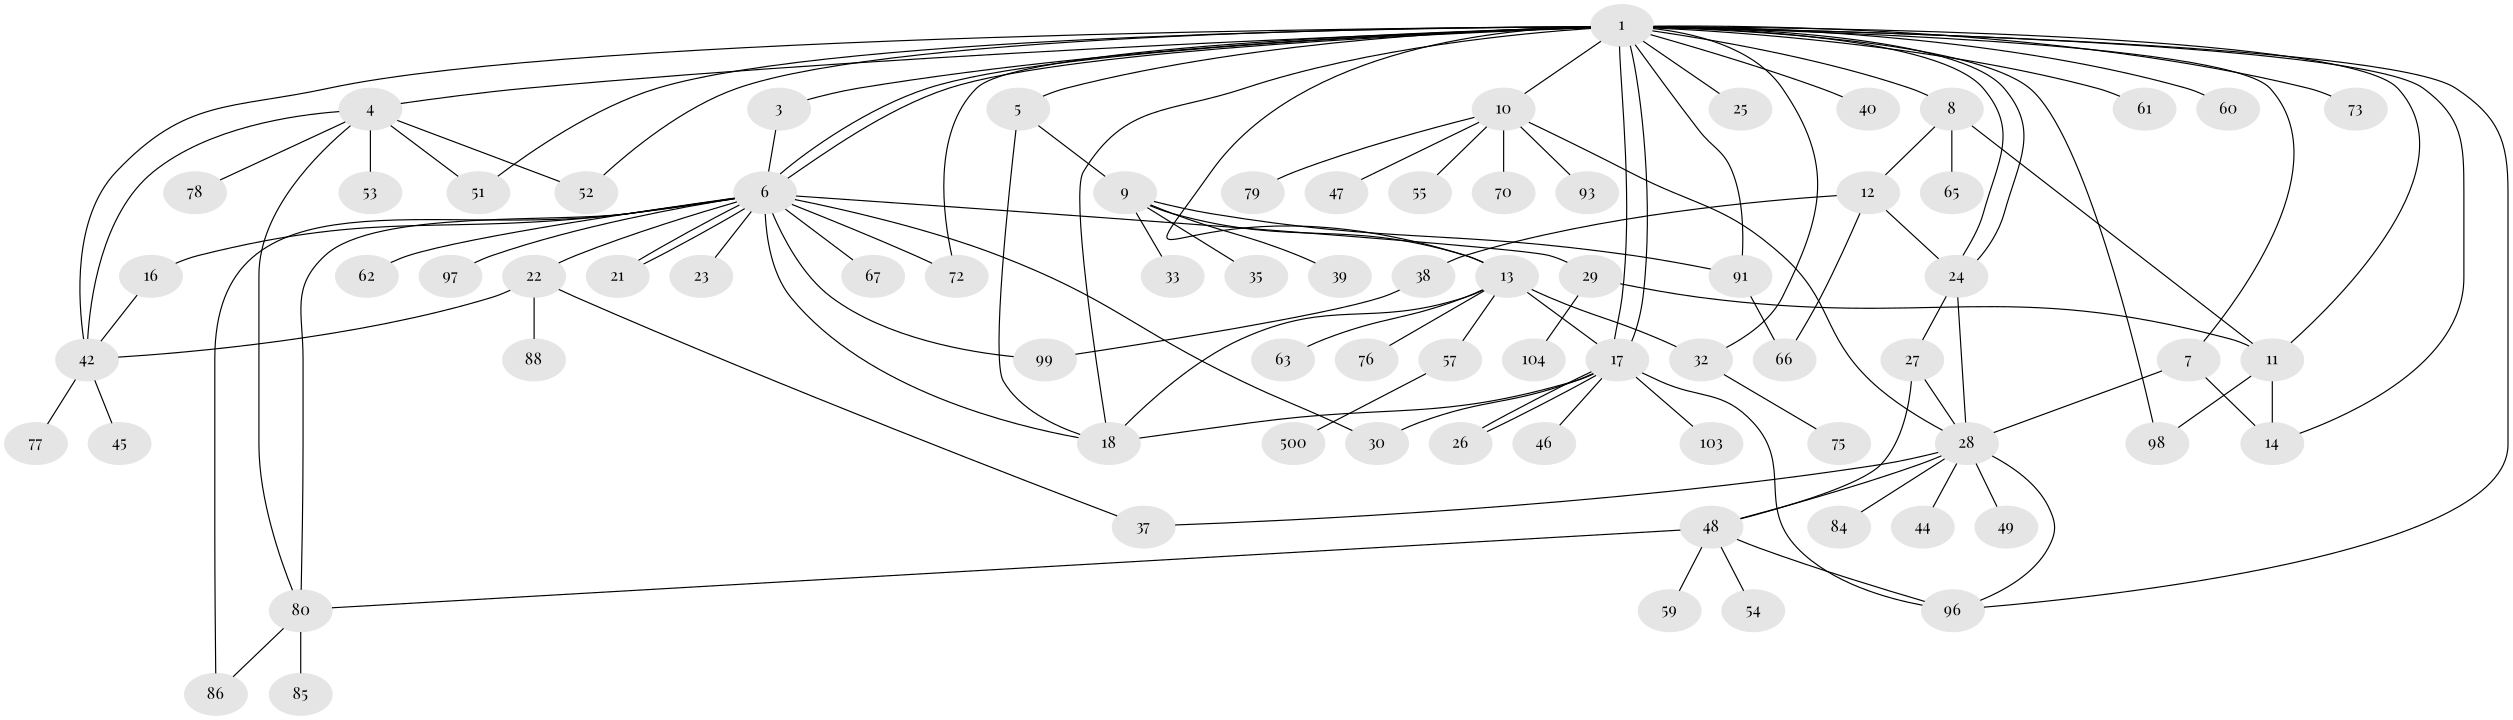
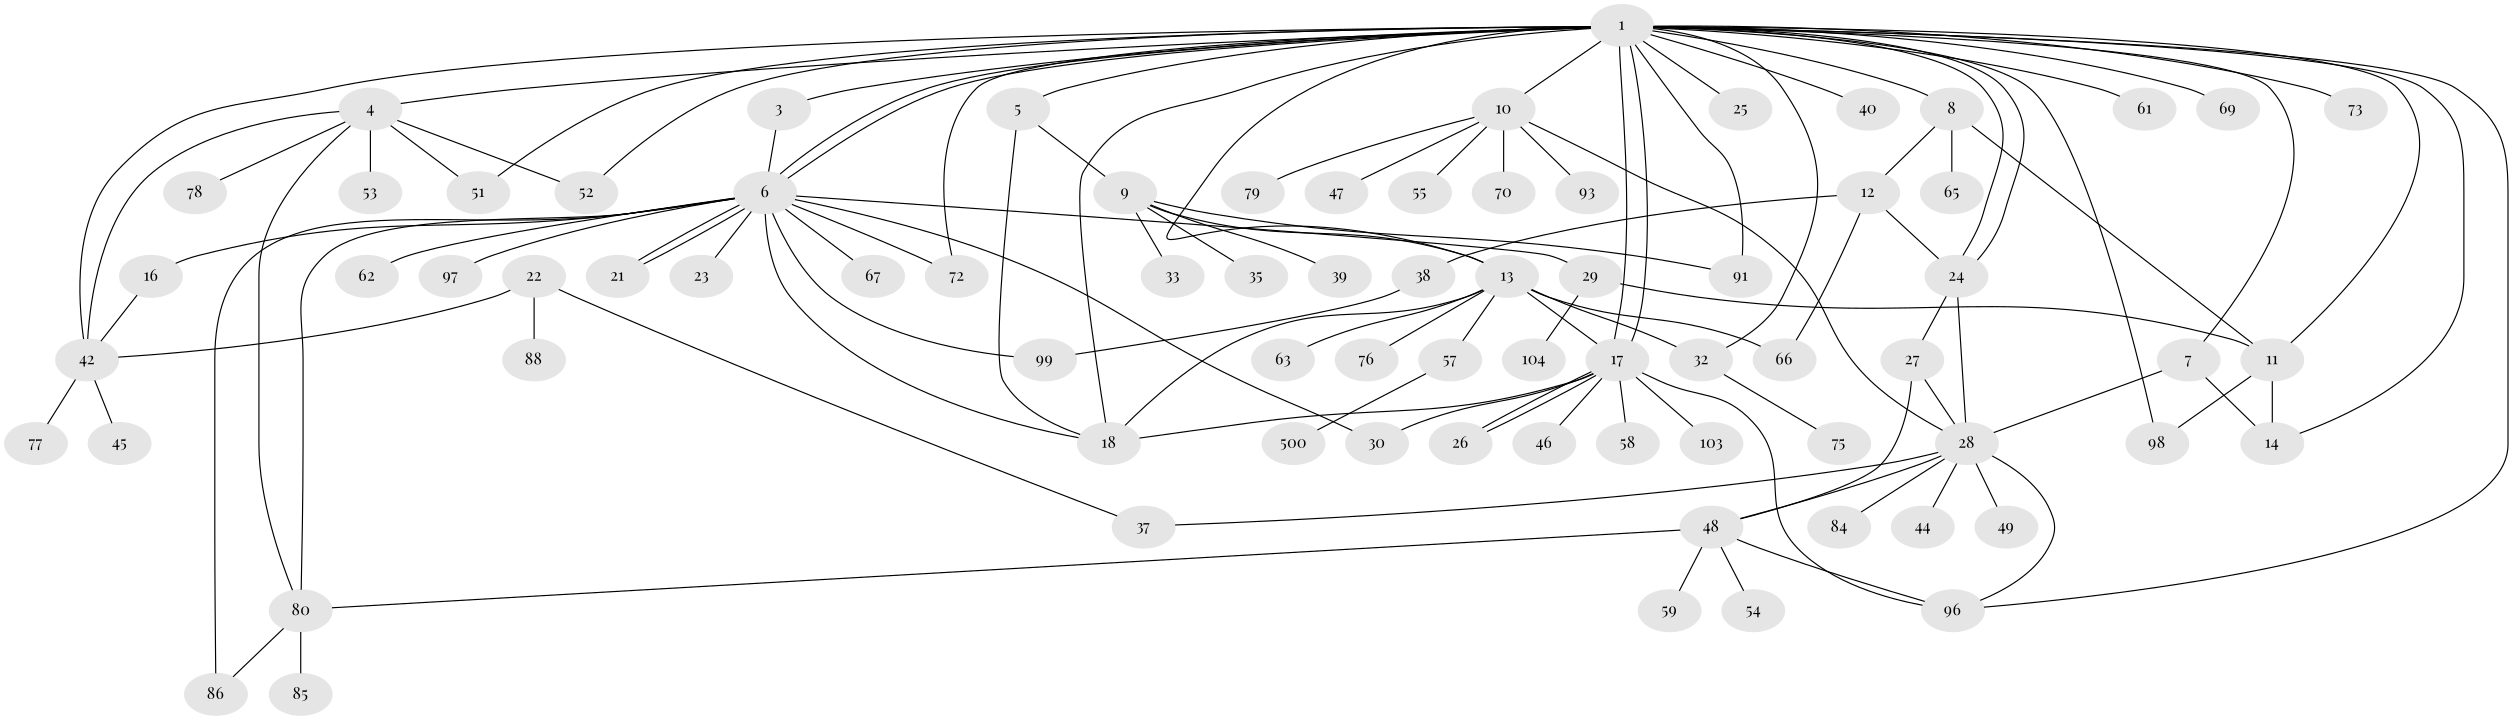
(2228, 109) -> (2228, 109)
(647, 230) -> none
(1760, 314) -> (1652, 319)
none -> (1628, 444)
